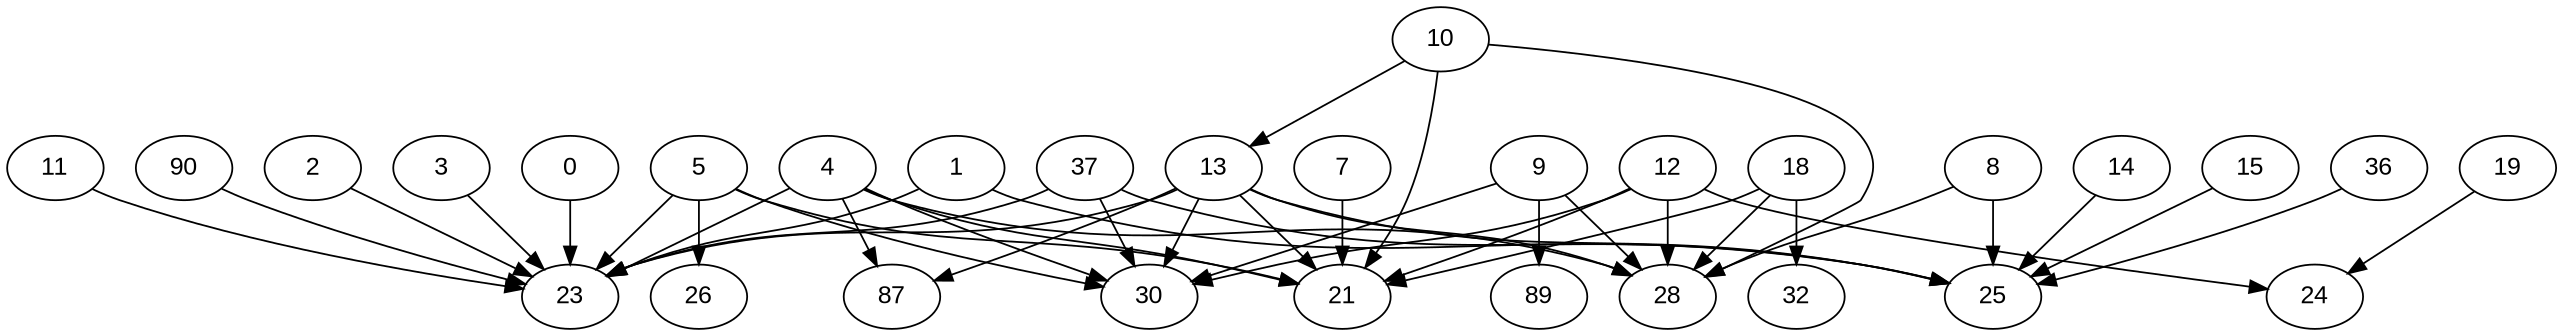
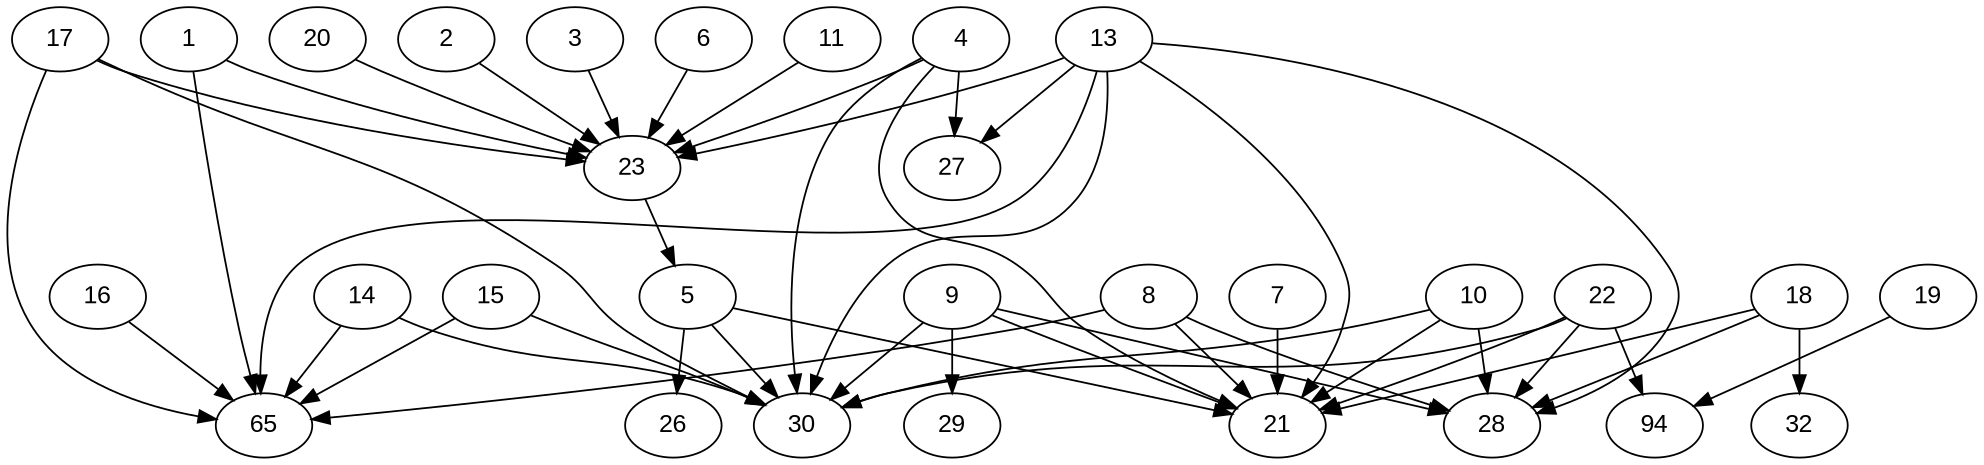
(1336, 99) -> (1216, 348)
(184, 168) -> (318, 39)
(570, 168) -> (704, 39)
(1085, 168) -> (60, 39)
(1668, 168) -> (1603, 297)
(2379, 168) -> (98, 297)
(641, 226) -> (652, 214)
(1106, 234) -> none
(892, 297) -> (952, 168)
(1539, 297) -> (952, 425)
(1993, 297) -> (264, 425)
(2315, 297) -> (1655, 425)
none -> (1191, 339)
none -> (1077, 349)
none -> (639, 356)
none -> (573, 360)
